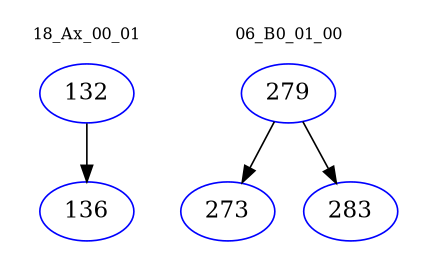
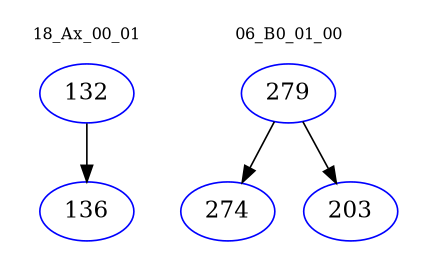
(228, 211) -> (228, 211)
(351, 211) -> (351, 211)
